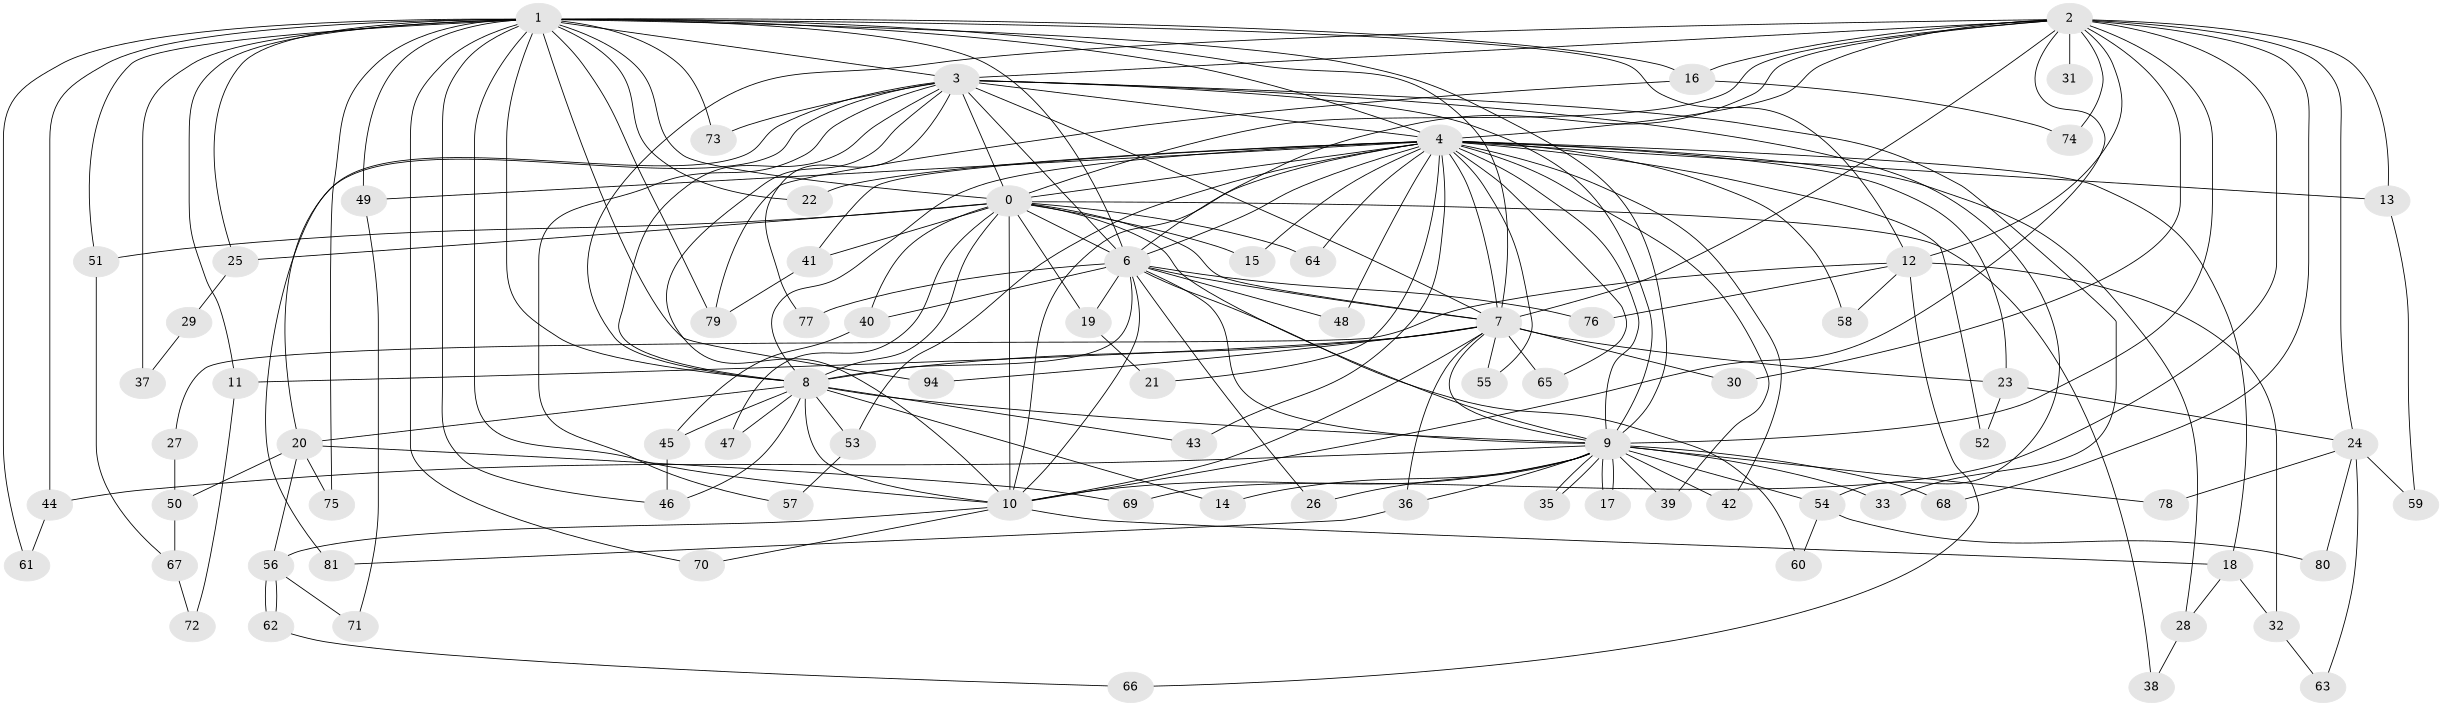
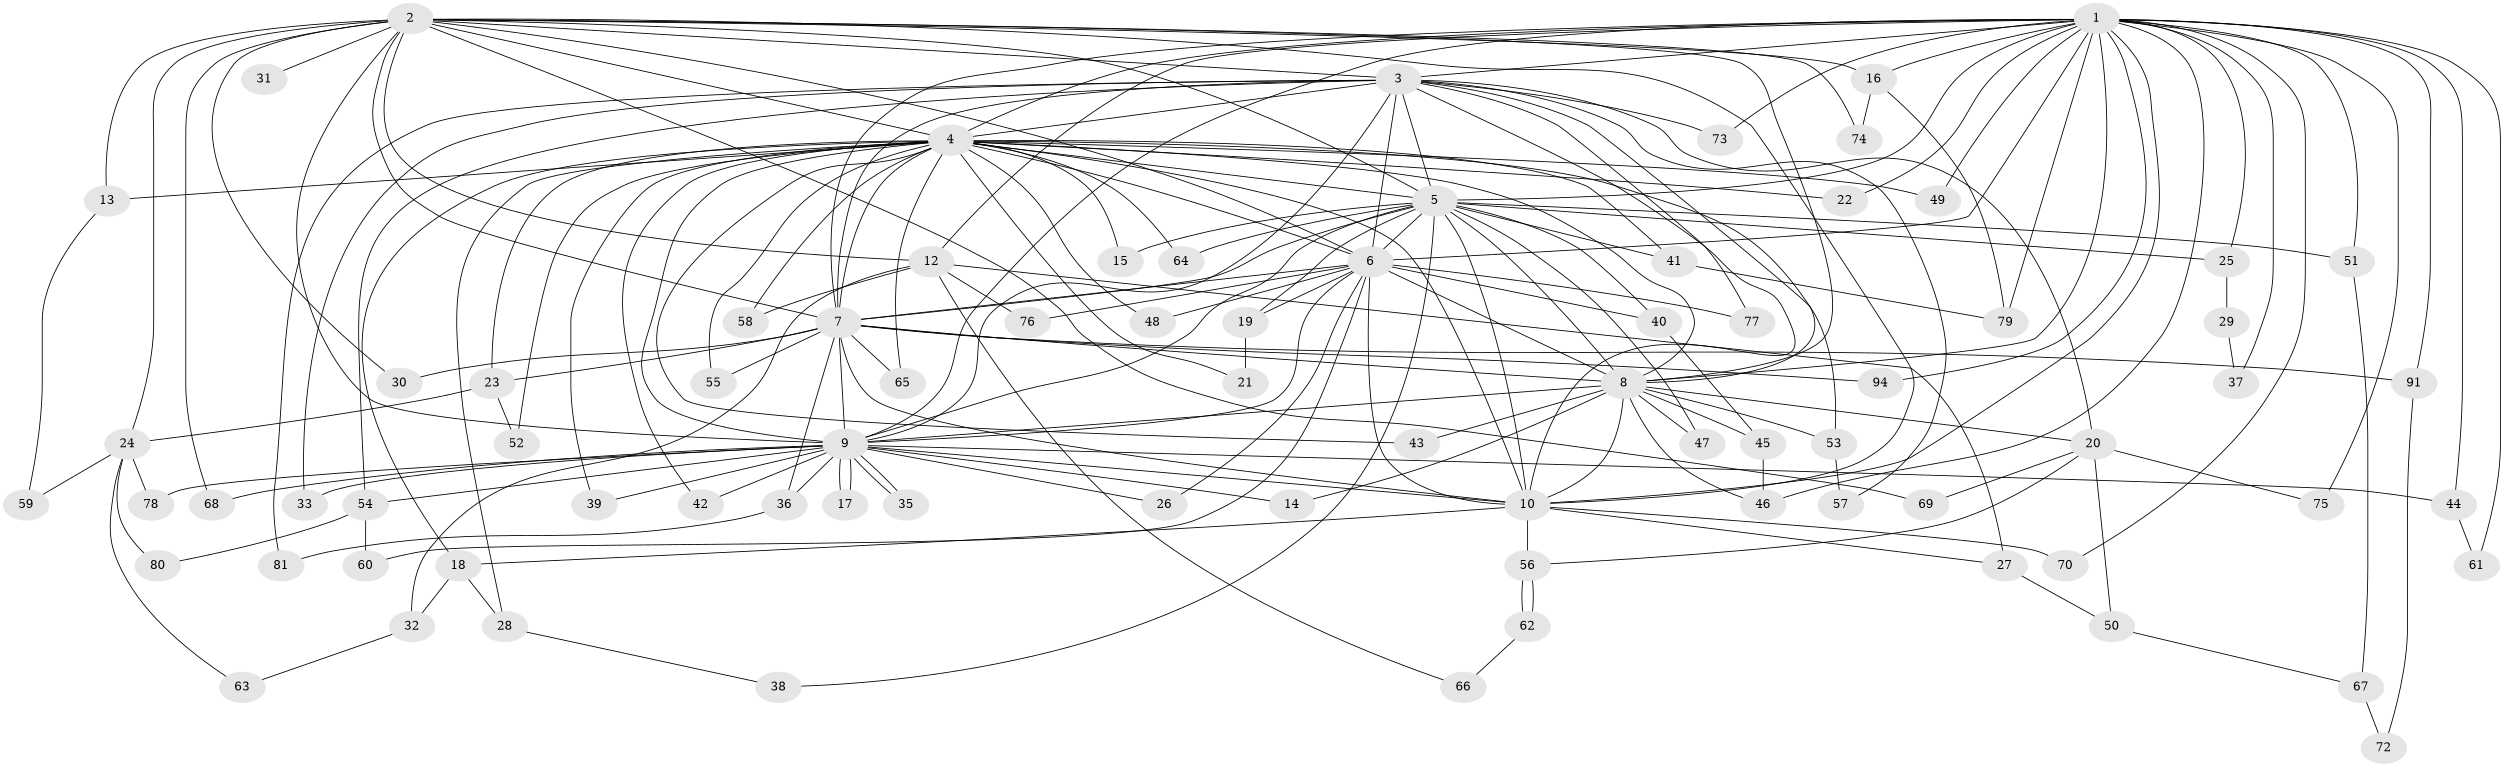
(1009, 201) -> (1435, 201)
(236, 383) -> (2414, 383)
none -> (1766, 535)
(356, 627) -> none
